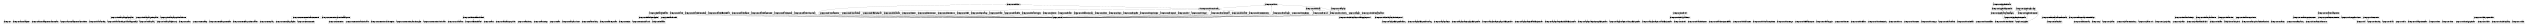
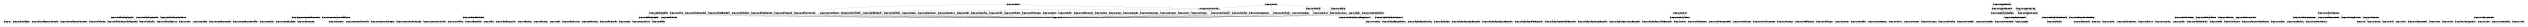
(851, 13) -> (851, 13)
(306, 18) -> (306, 18)
none -> (1373, 22)
(2465, 22) -> (2465, 22)
